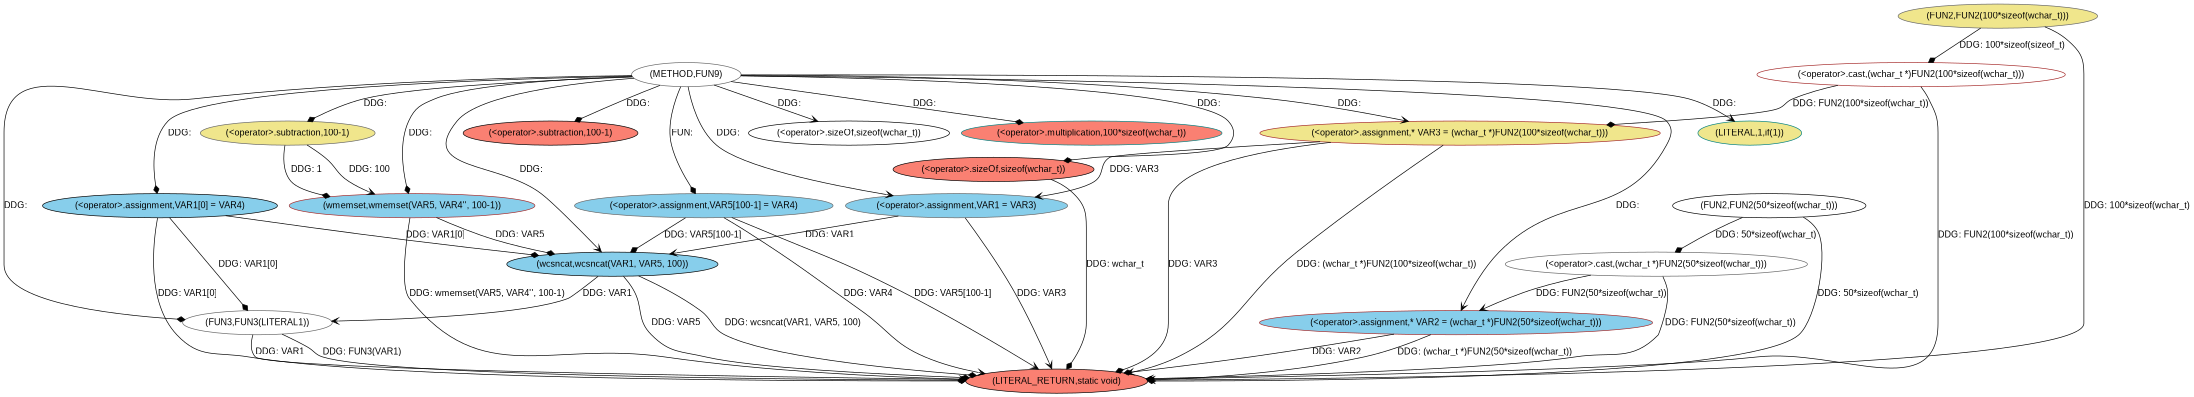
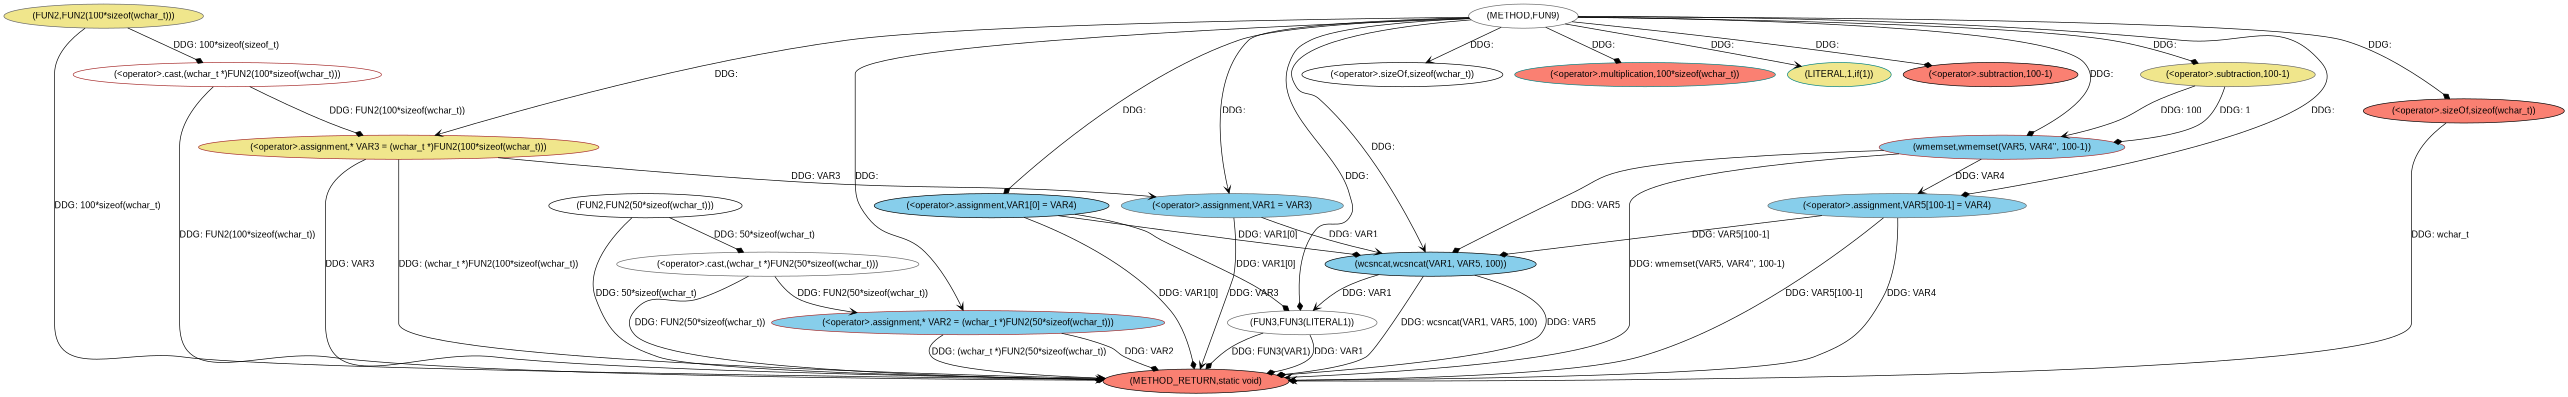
(684, 133) -> (2324, 111)
none -> (1953, 175)
(1057, 381) -> (1196, 381)
